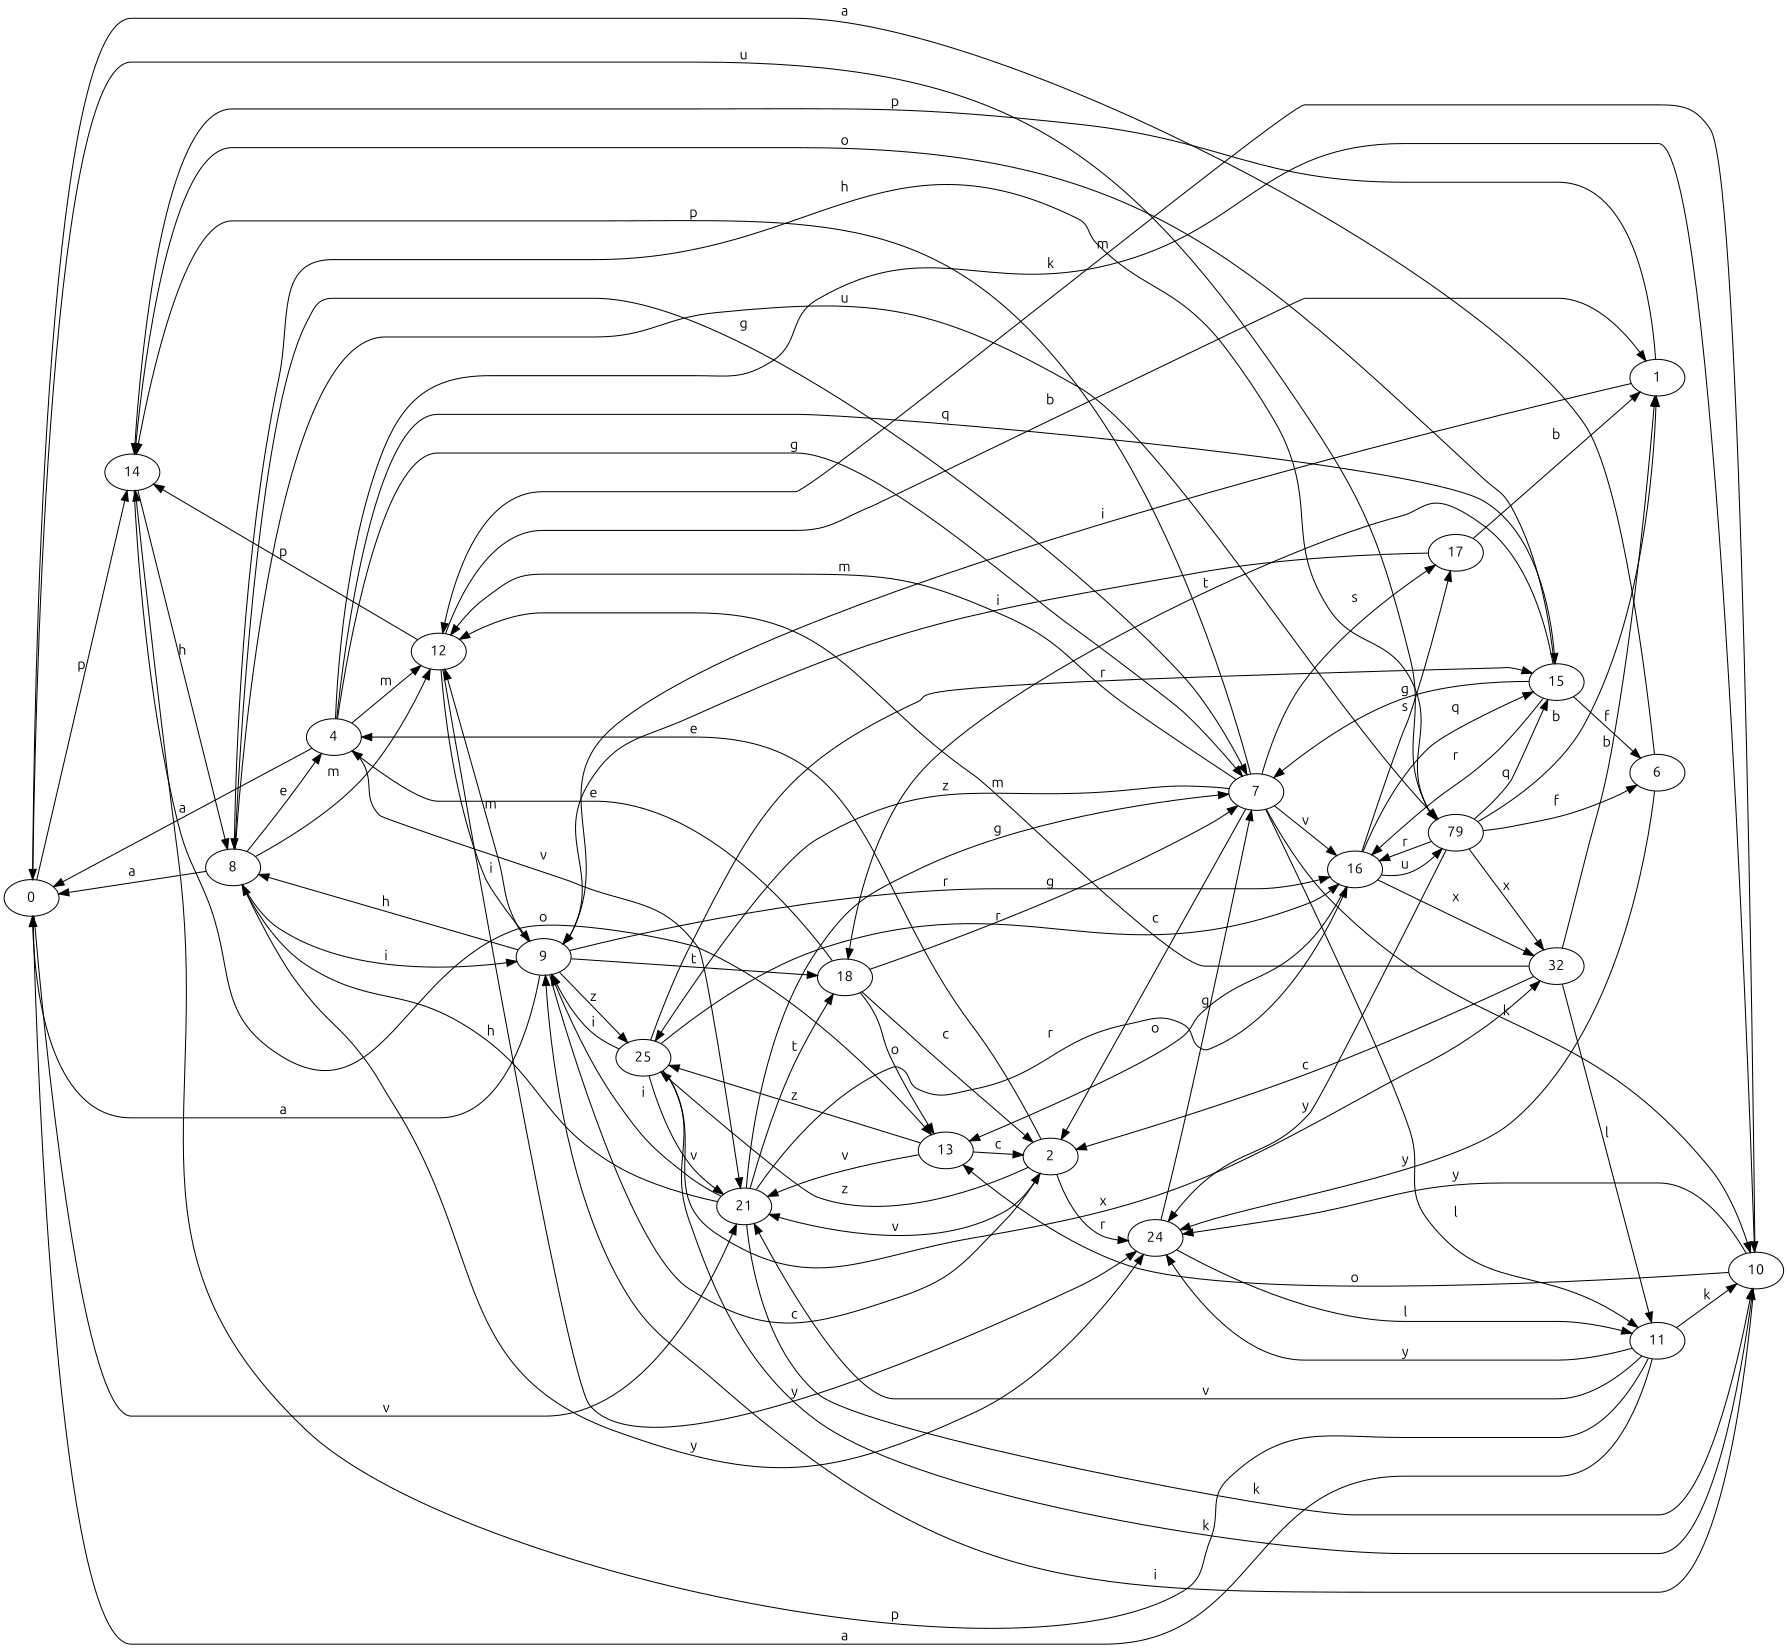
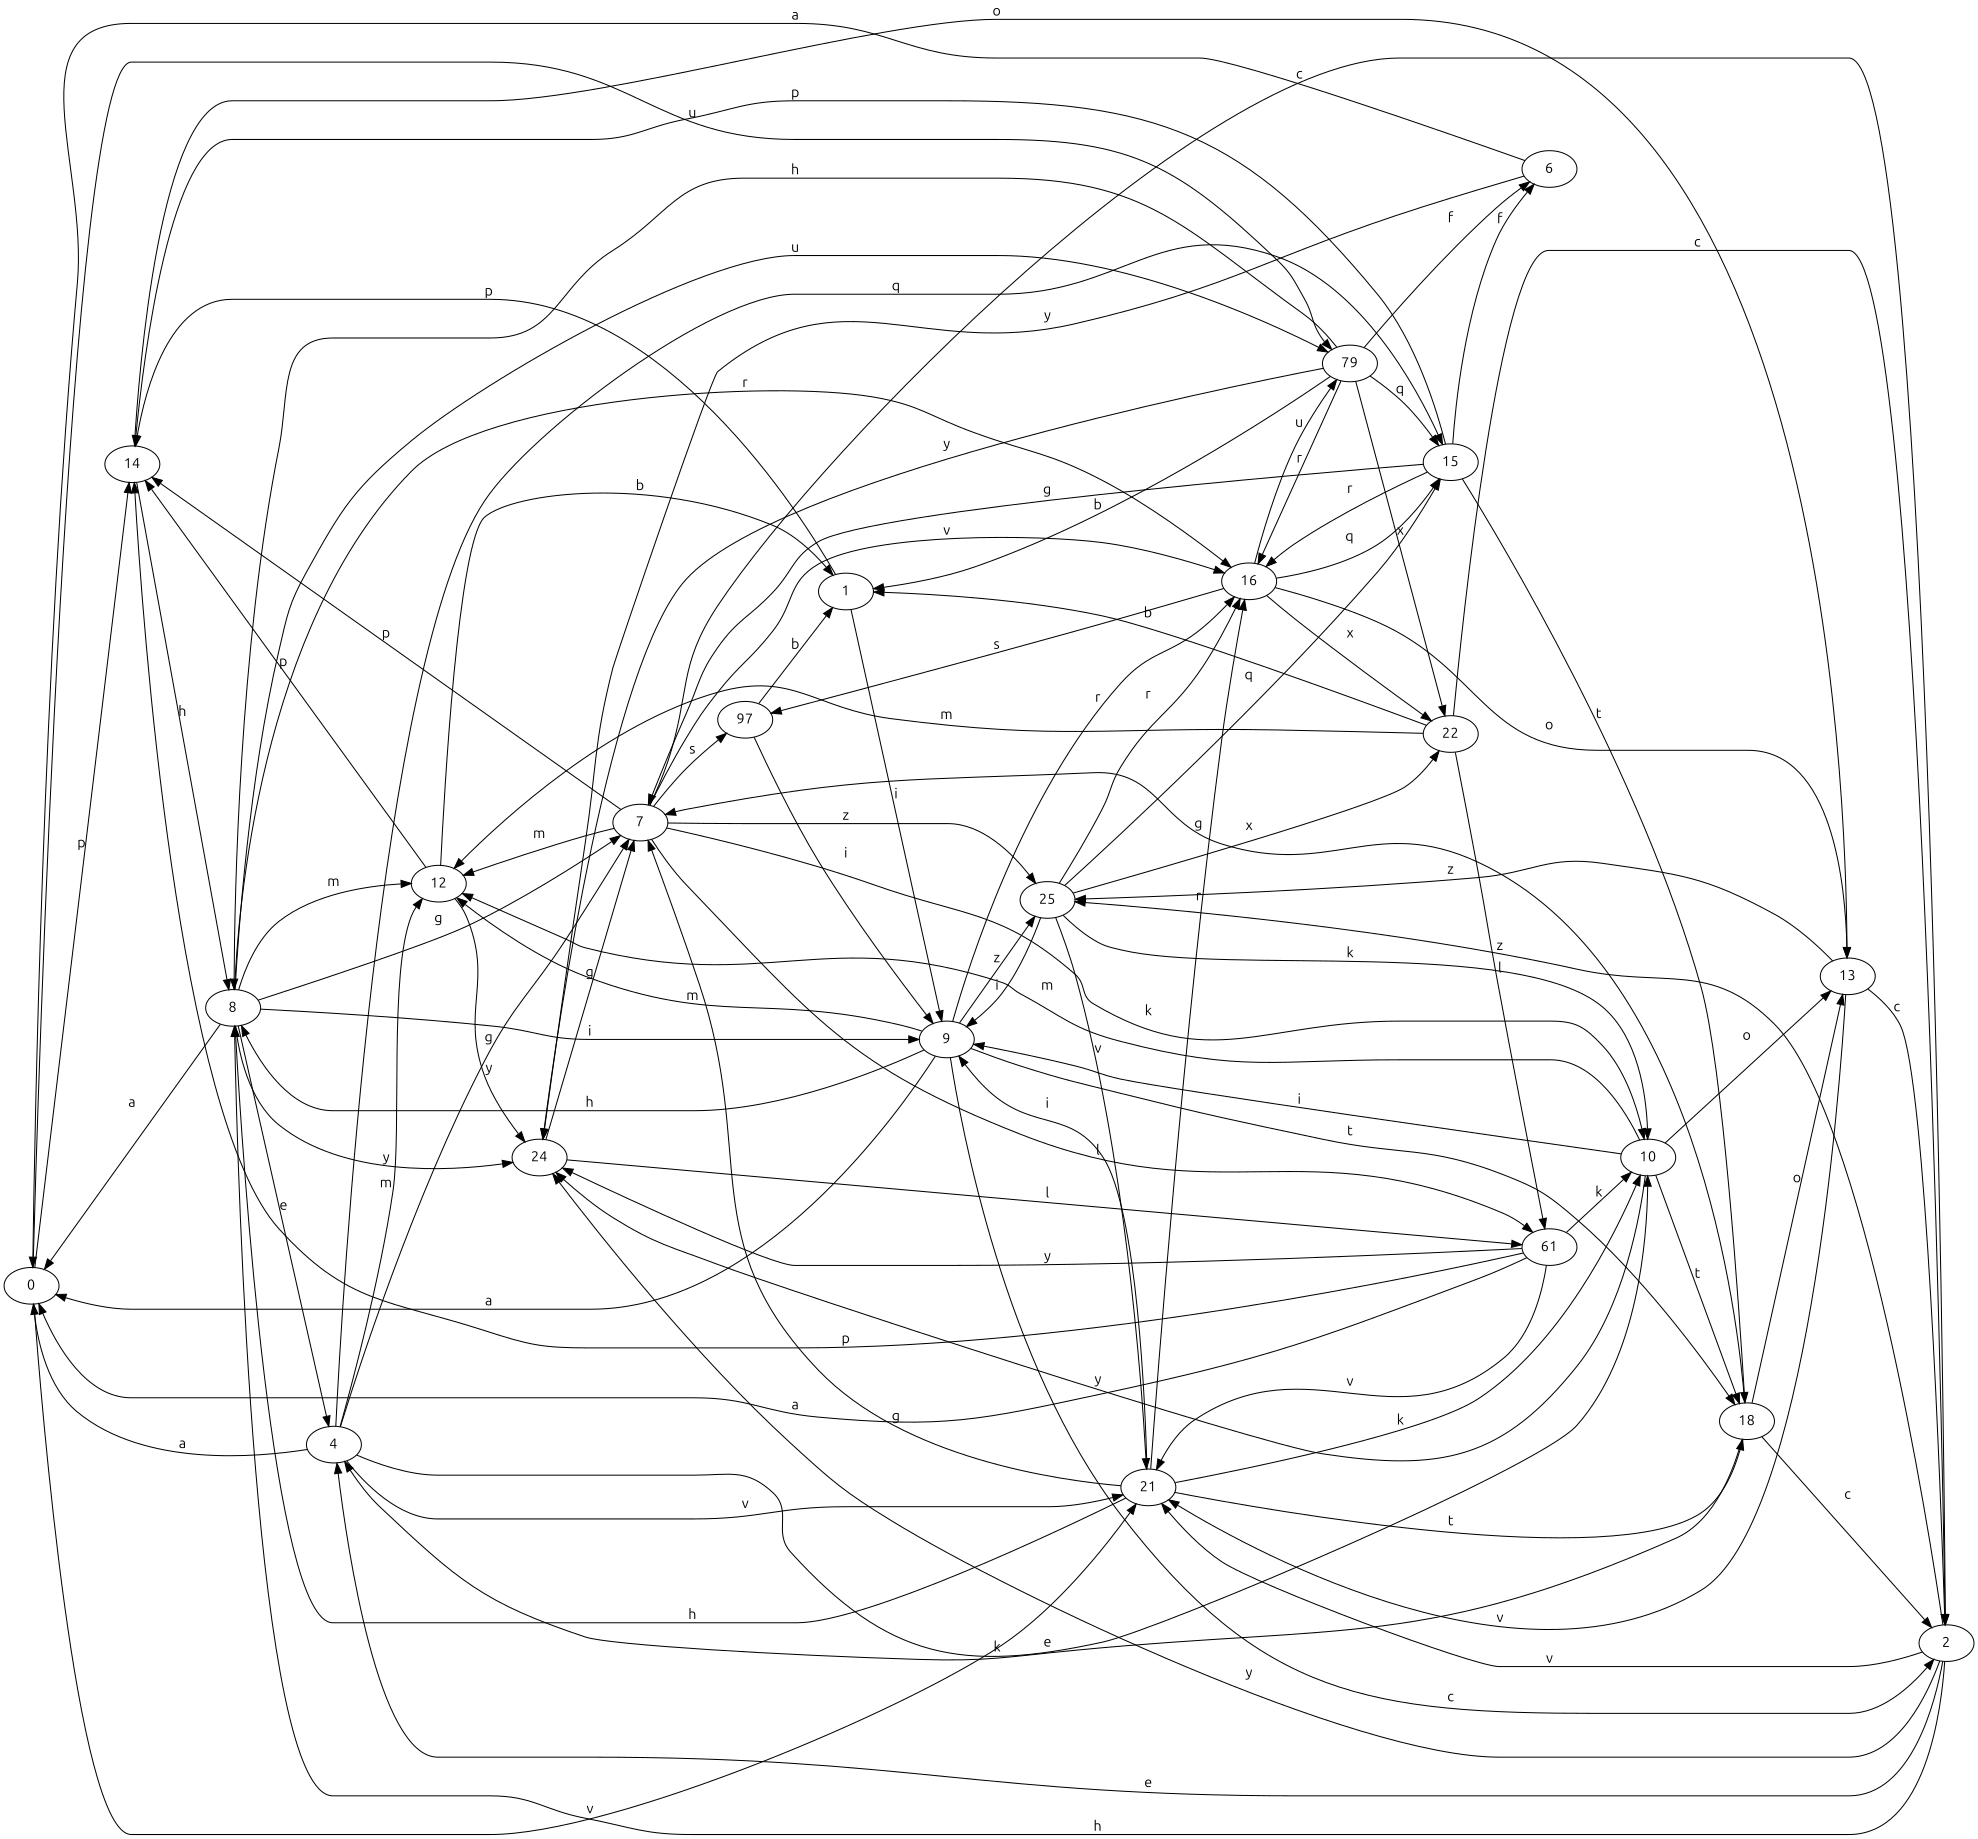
(845, 141) -> (796, 93)
none -> (552, 413)
(1456, 553) -> (745, 720)
(1103, 673) -> (1249, 675)
(463, 808) -> none
(1557, 966) -> (1451, 734)
(1103, 1225) -> (1249, 1673)
none -> (1696, 1285)
(1657, 1341) -> (1549, 1247)
none -> (808, 1835)
